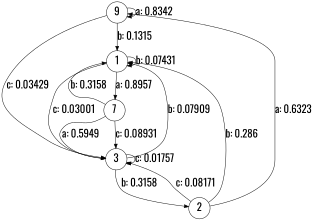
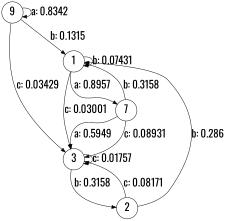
(275, 75) -> none
(168, 114) -> none
